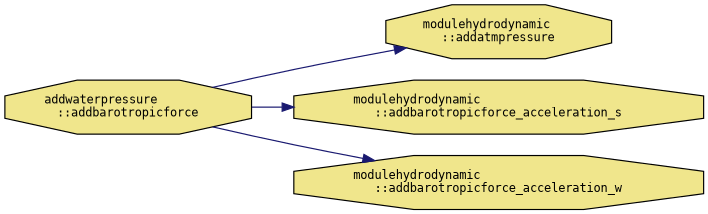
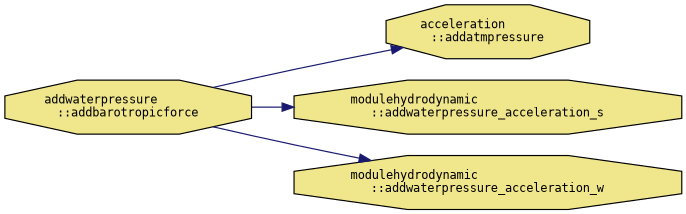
(499, 32) -> (488, 32)
(499, 107) -> (488, 107)
(499, 183) -> (488, 183)
